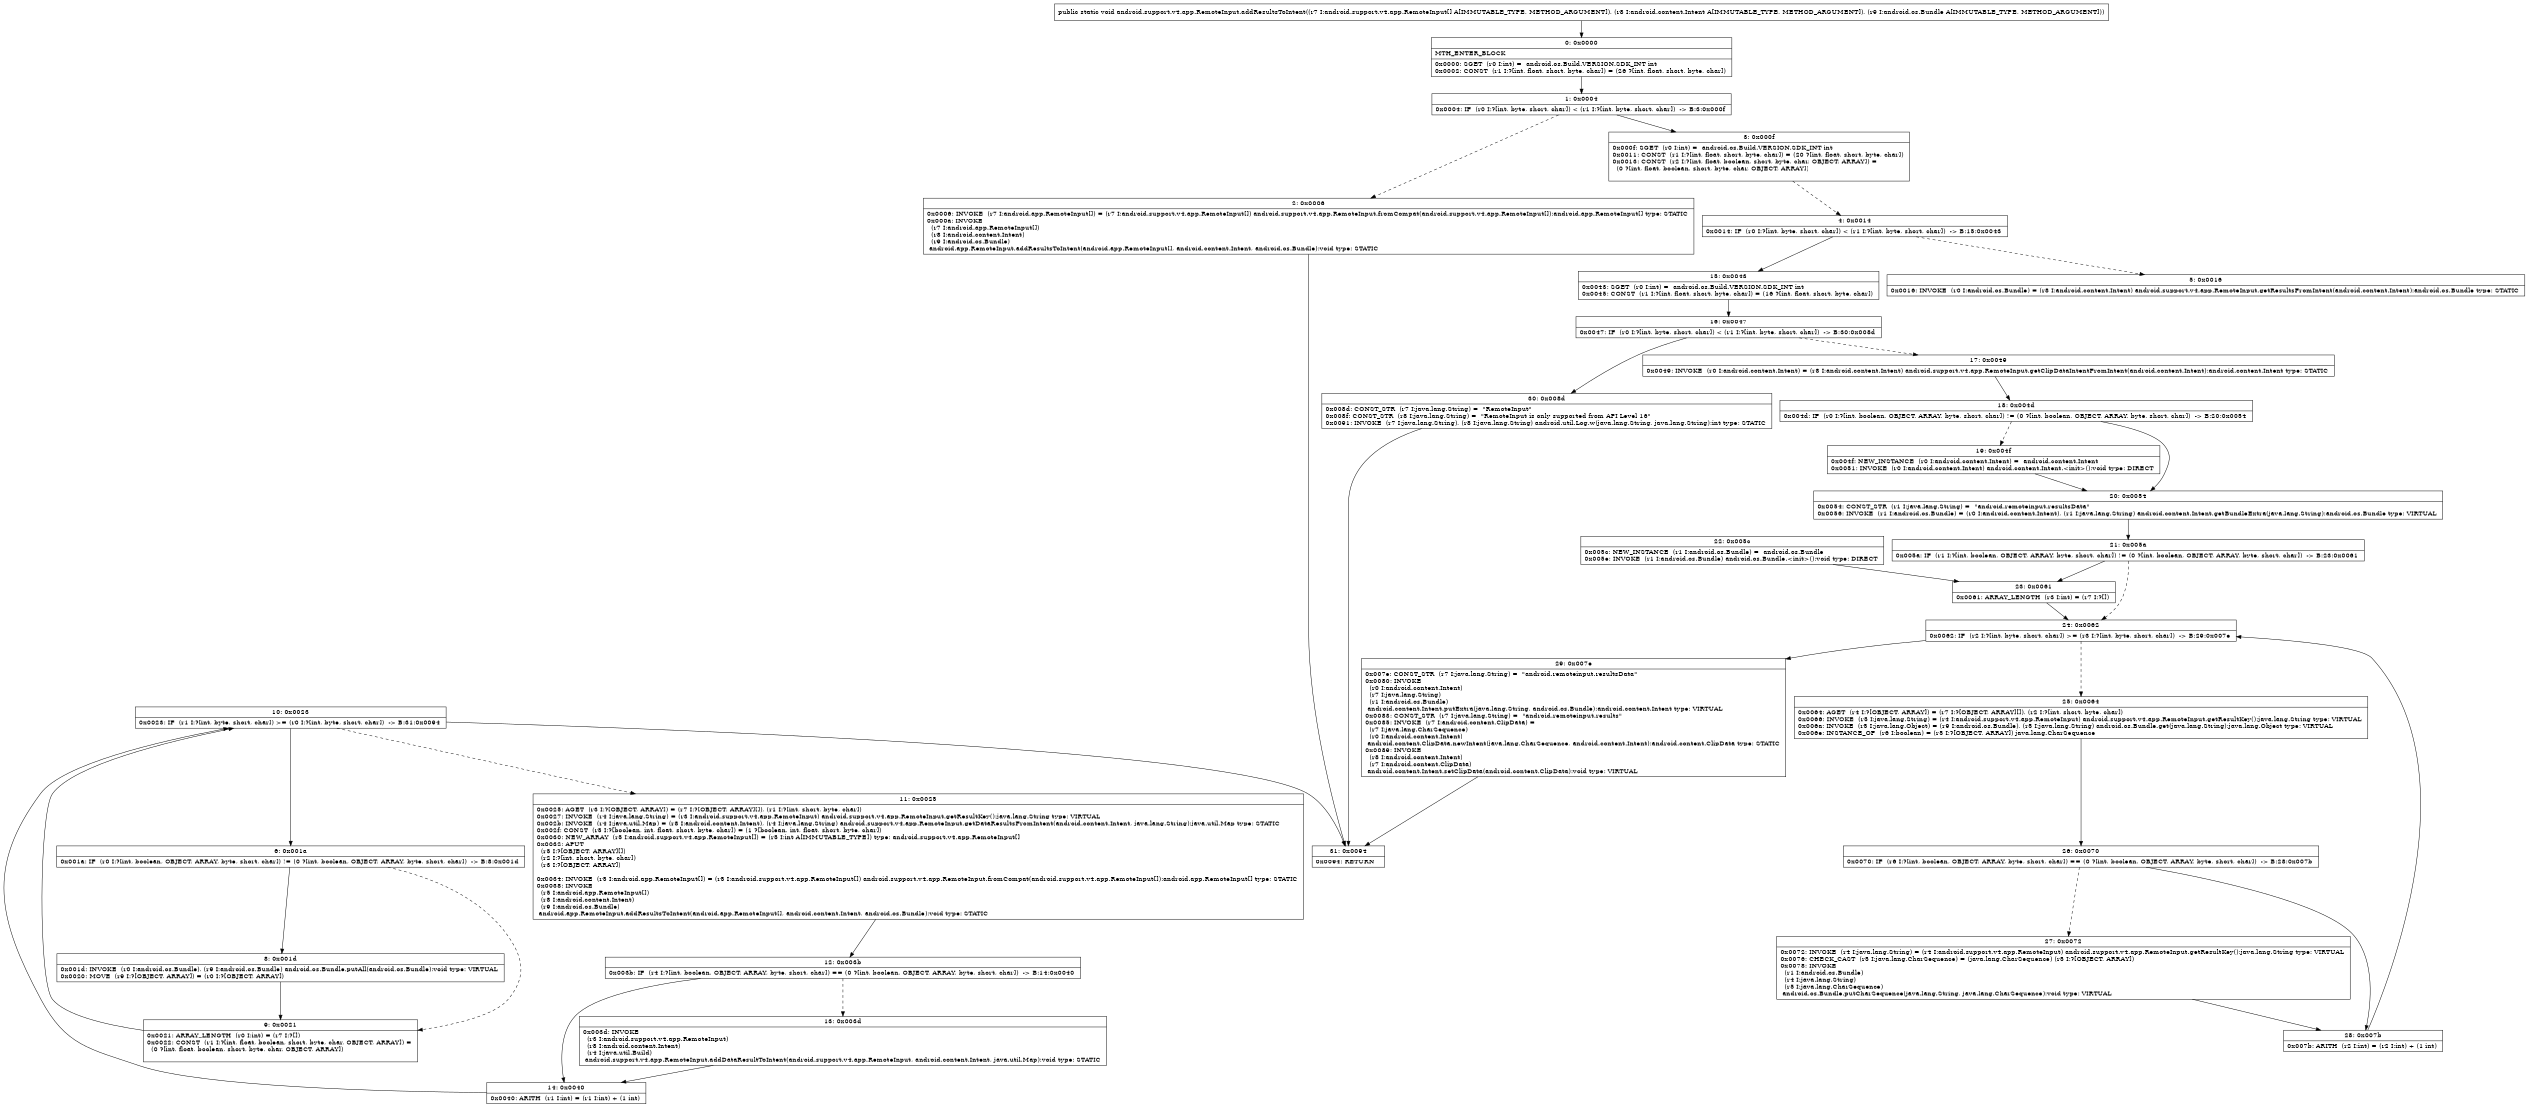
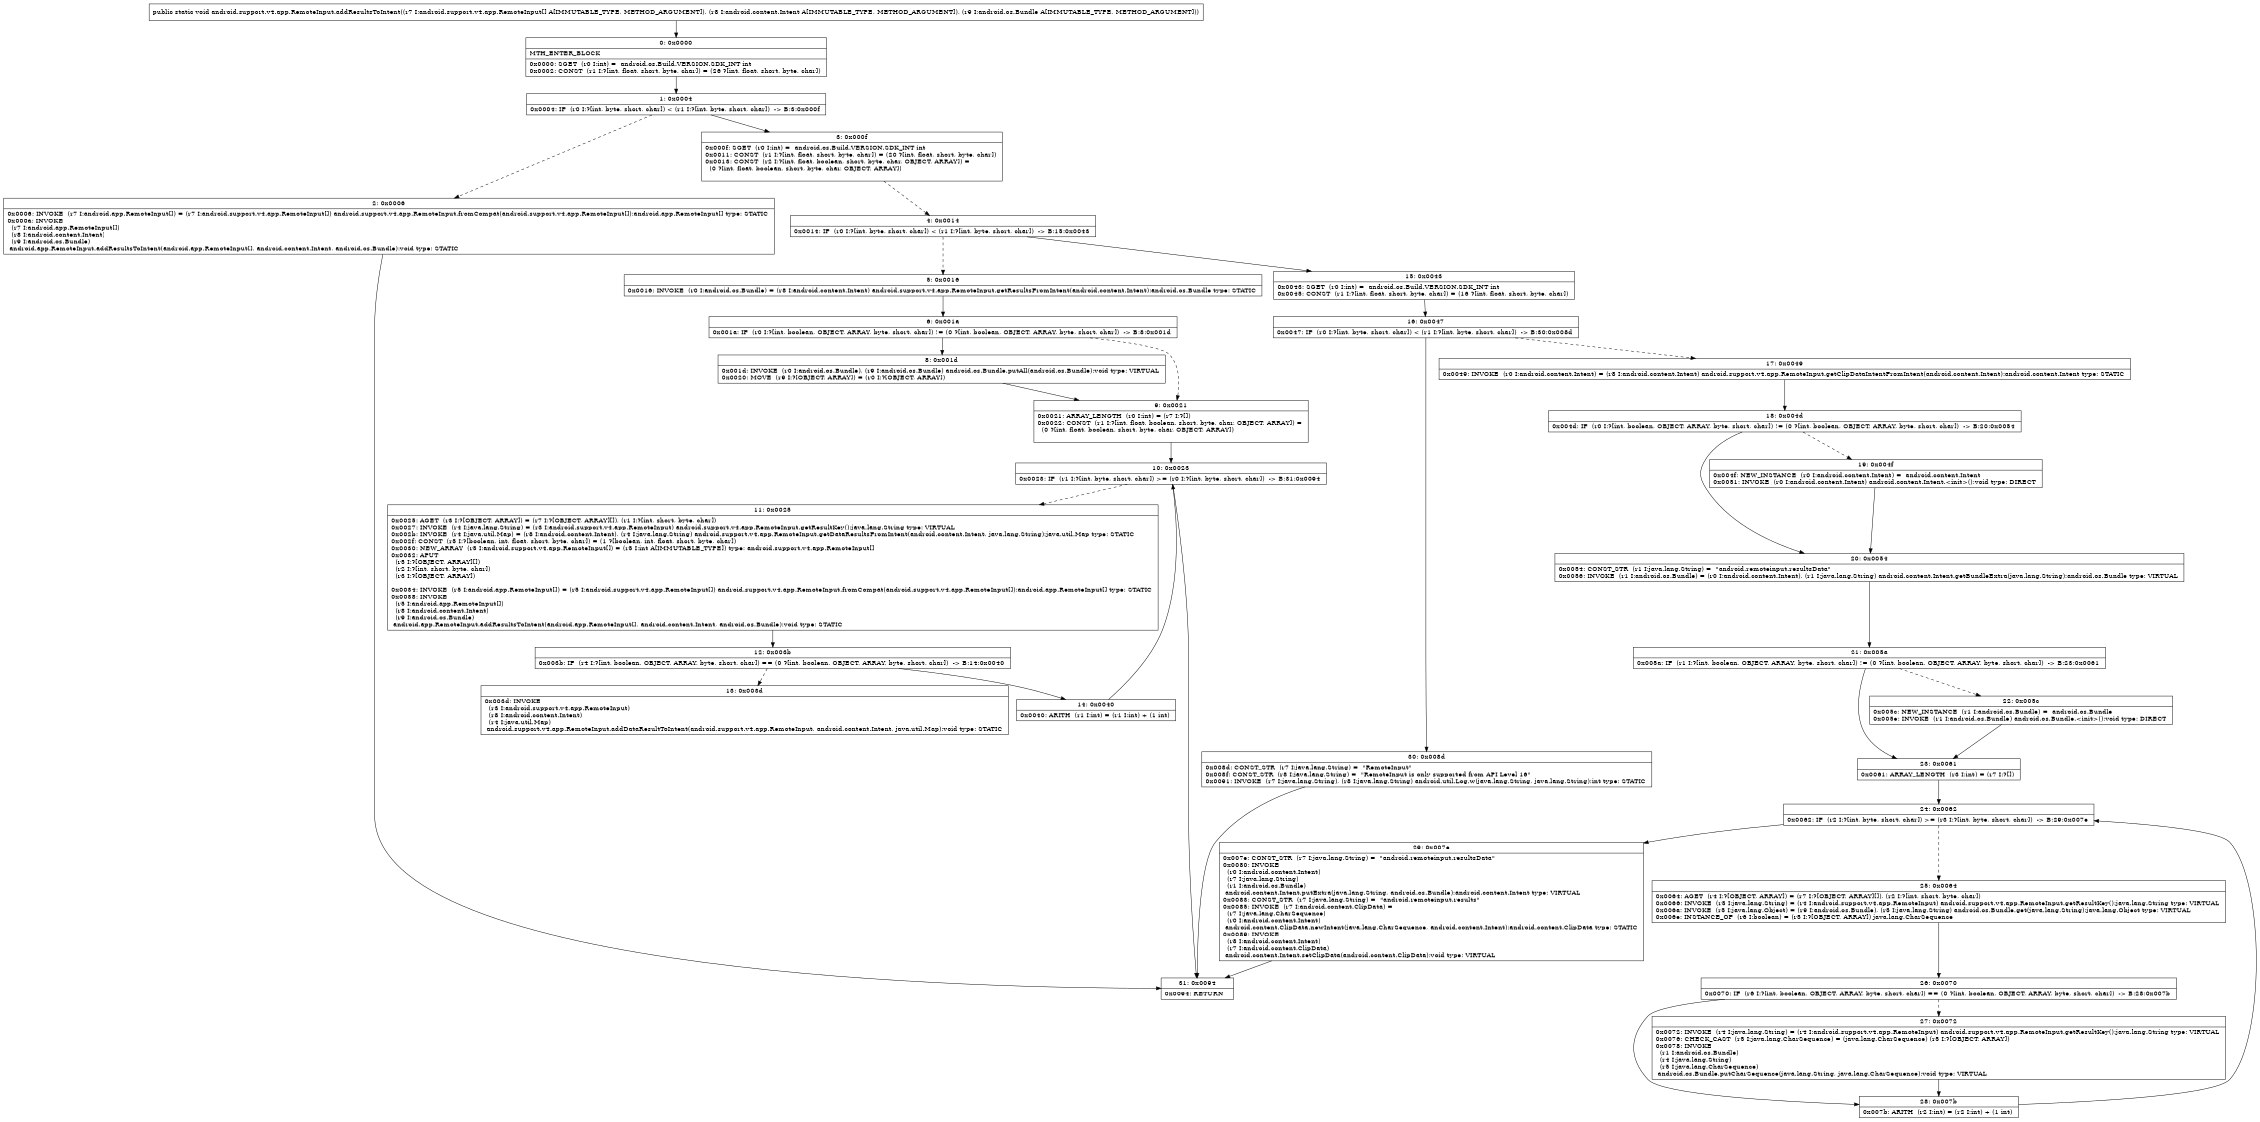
(2124, 592) -> (1938, 682)
(291, 785) -> (943, 304)
(618, 1053) -> (518, 722)
(670, 1073) -> none
